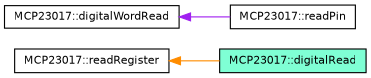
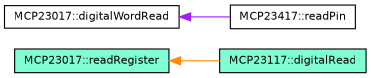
(293, 17) -> (293, 17)
(92, 61) -> (92, 61)
(293, 61) -> (293, 61)
